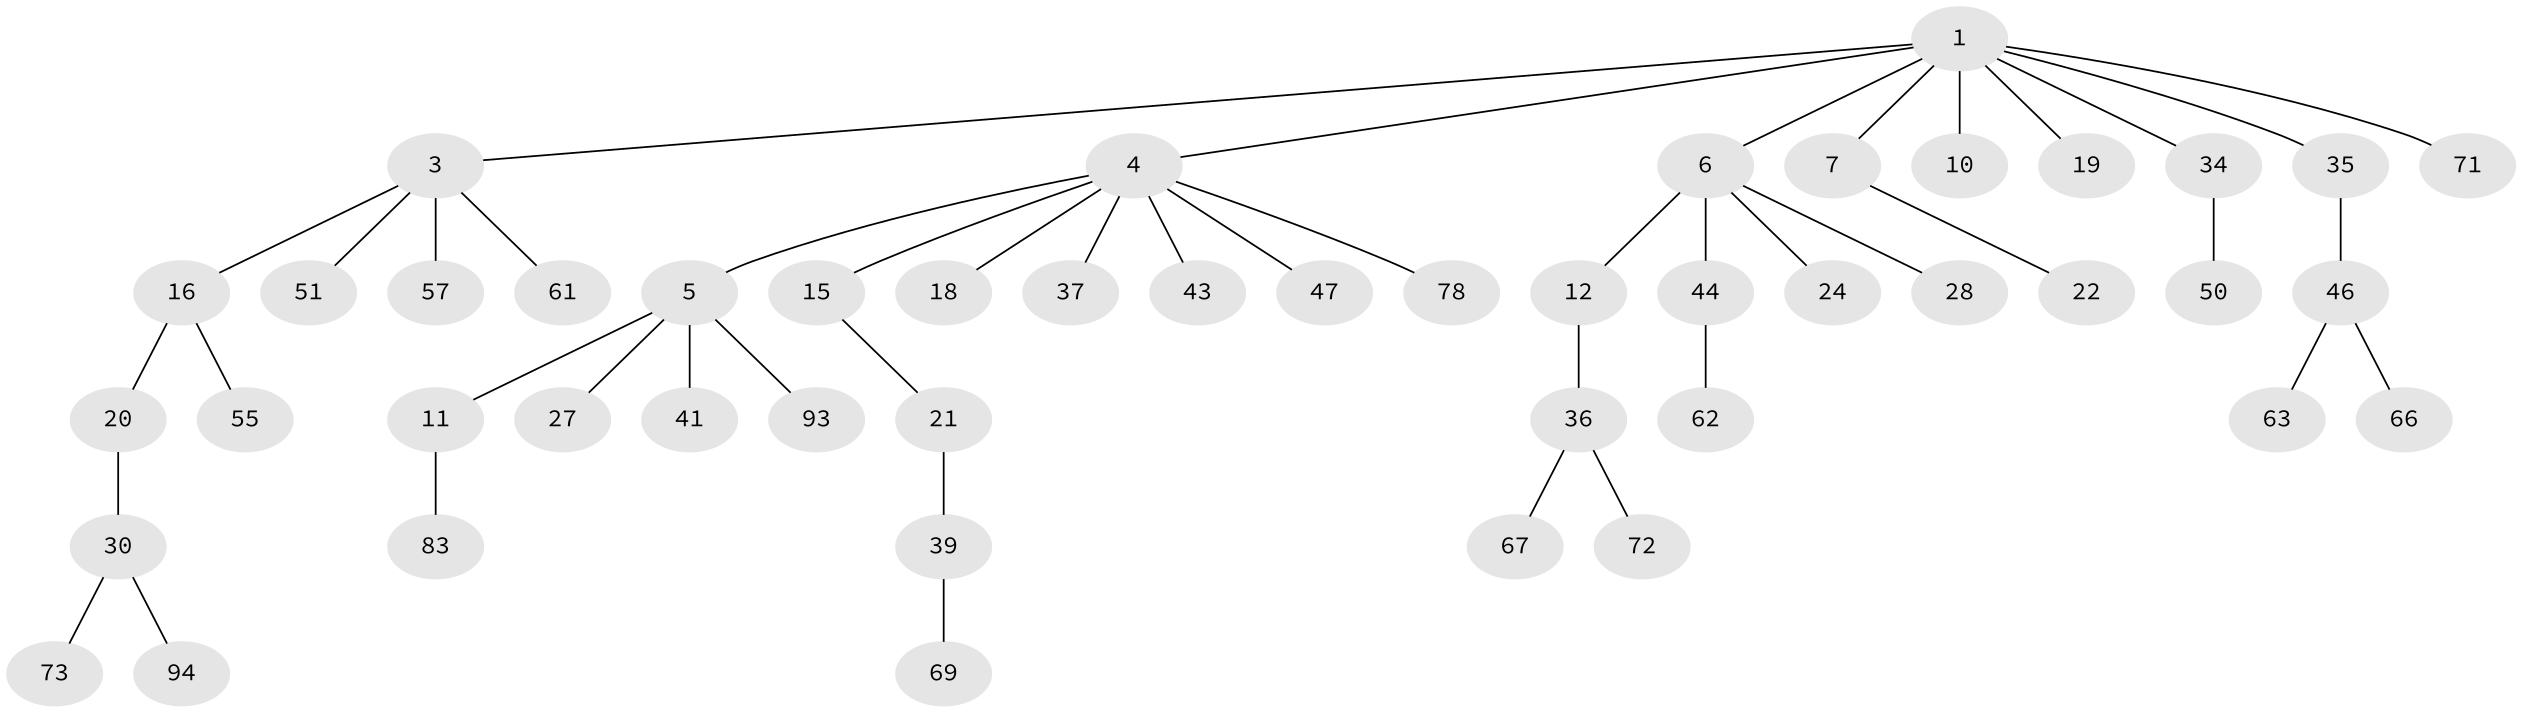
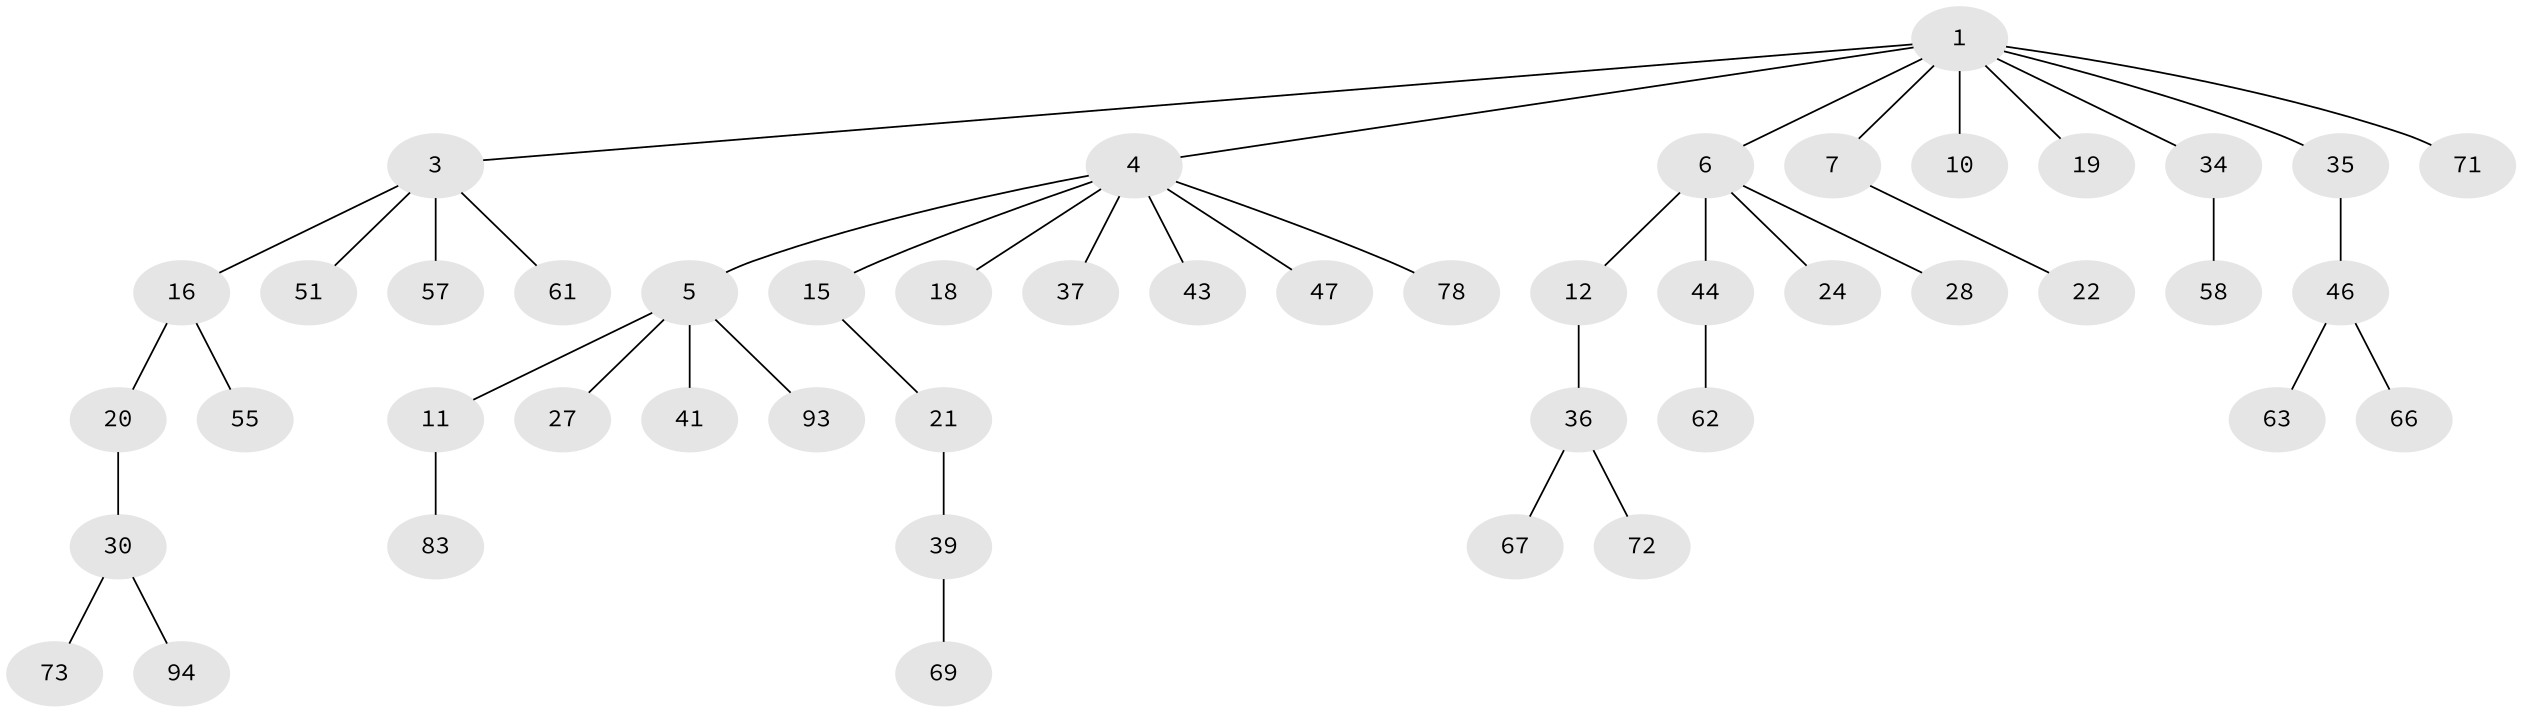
(2214, 293) -> (2214, 293)
